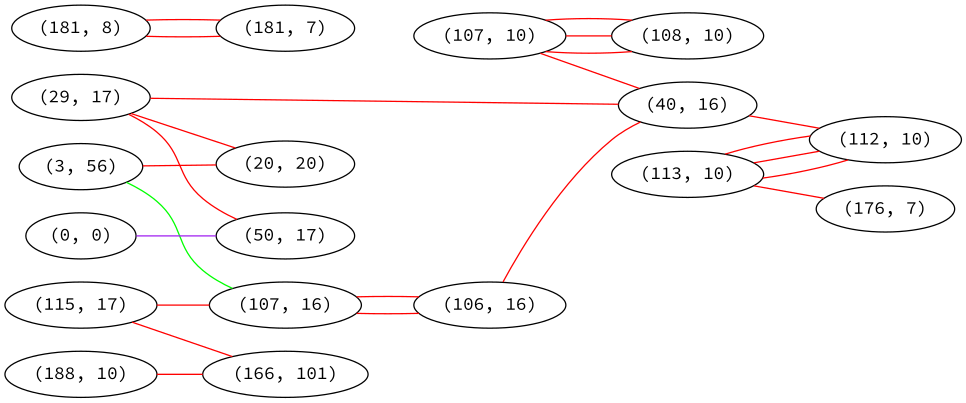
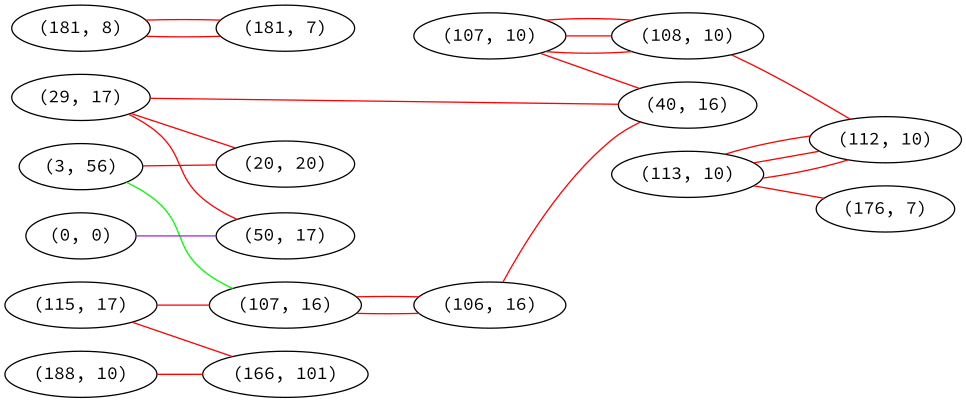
(784, 122) -> (792, 86)
